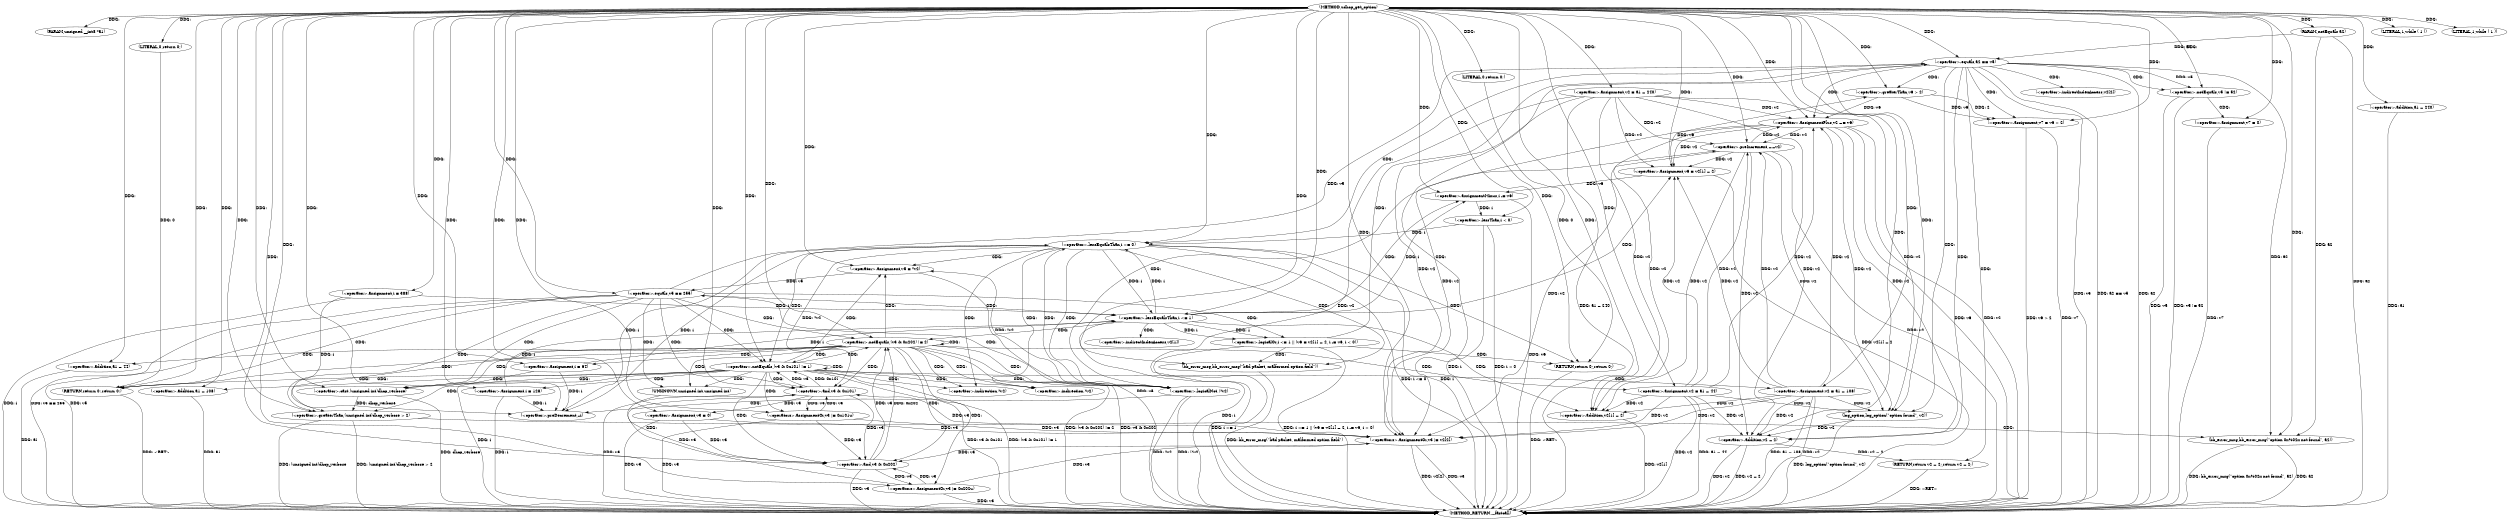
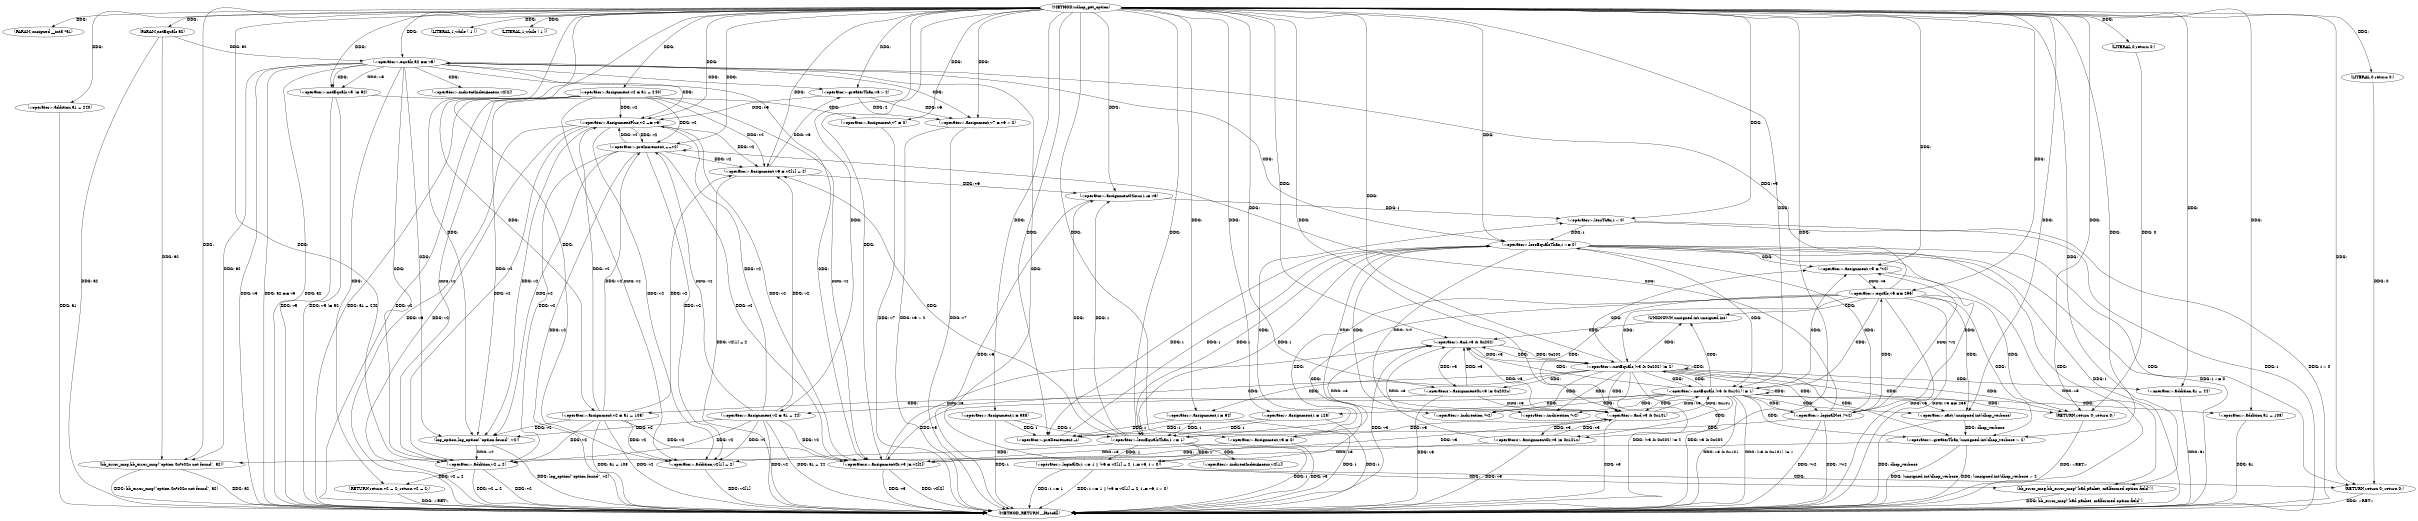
(1072, 318) -> (1971, 330)
(1027, 331) -> (1259, 329)
(835, 404) -> (1592, 428)
